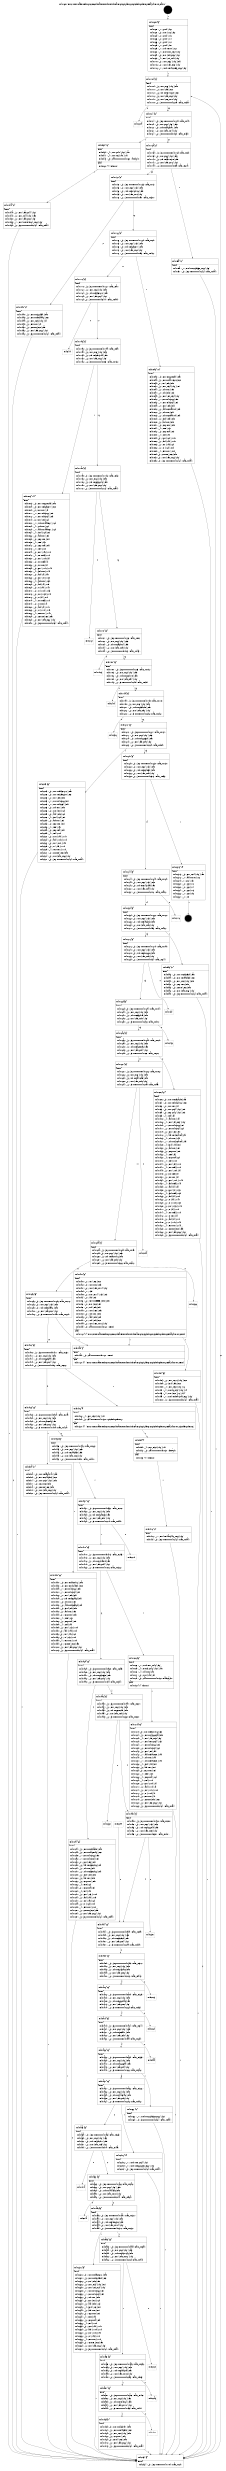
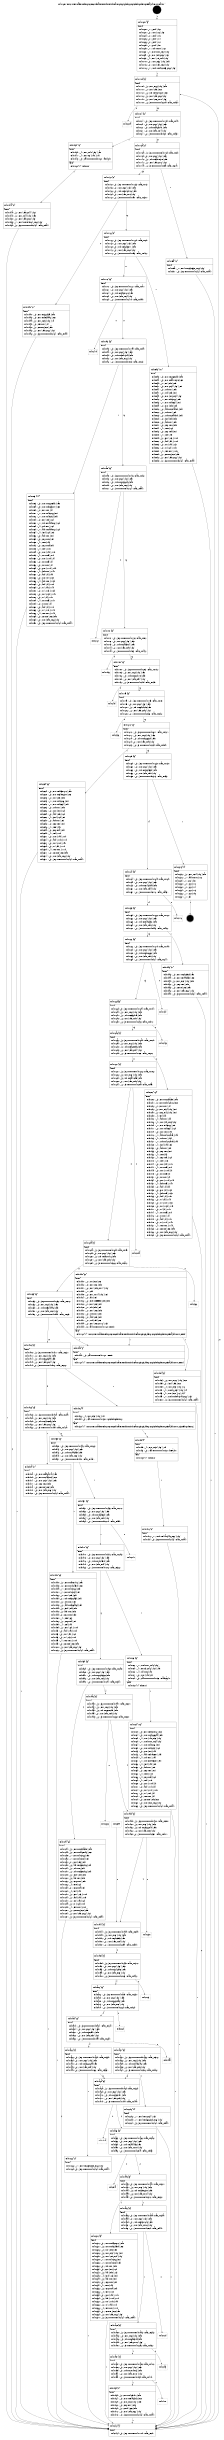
(121, 2076) -> (102, 2076)
